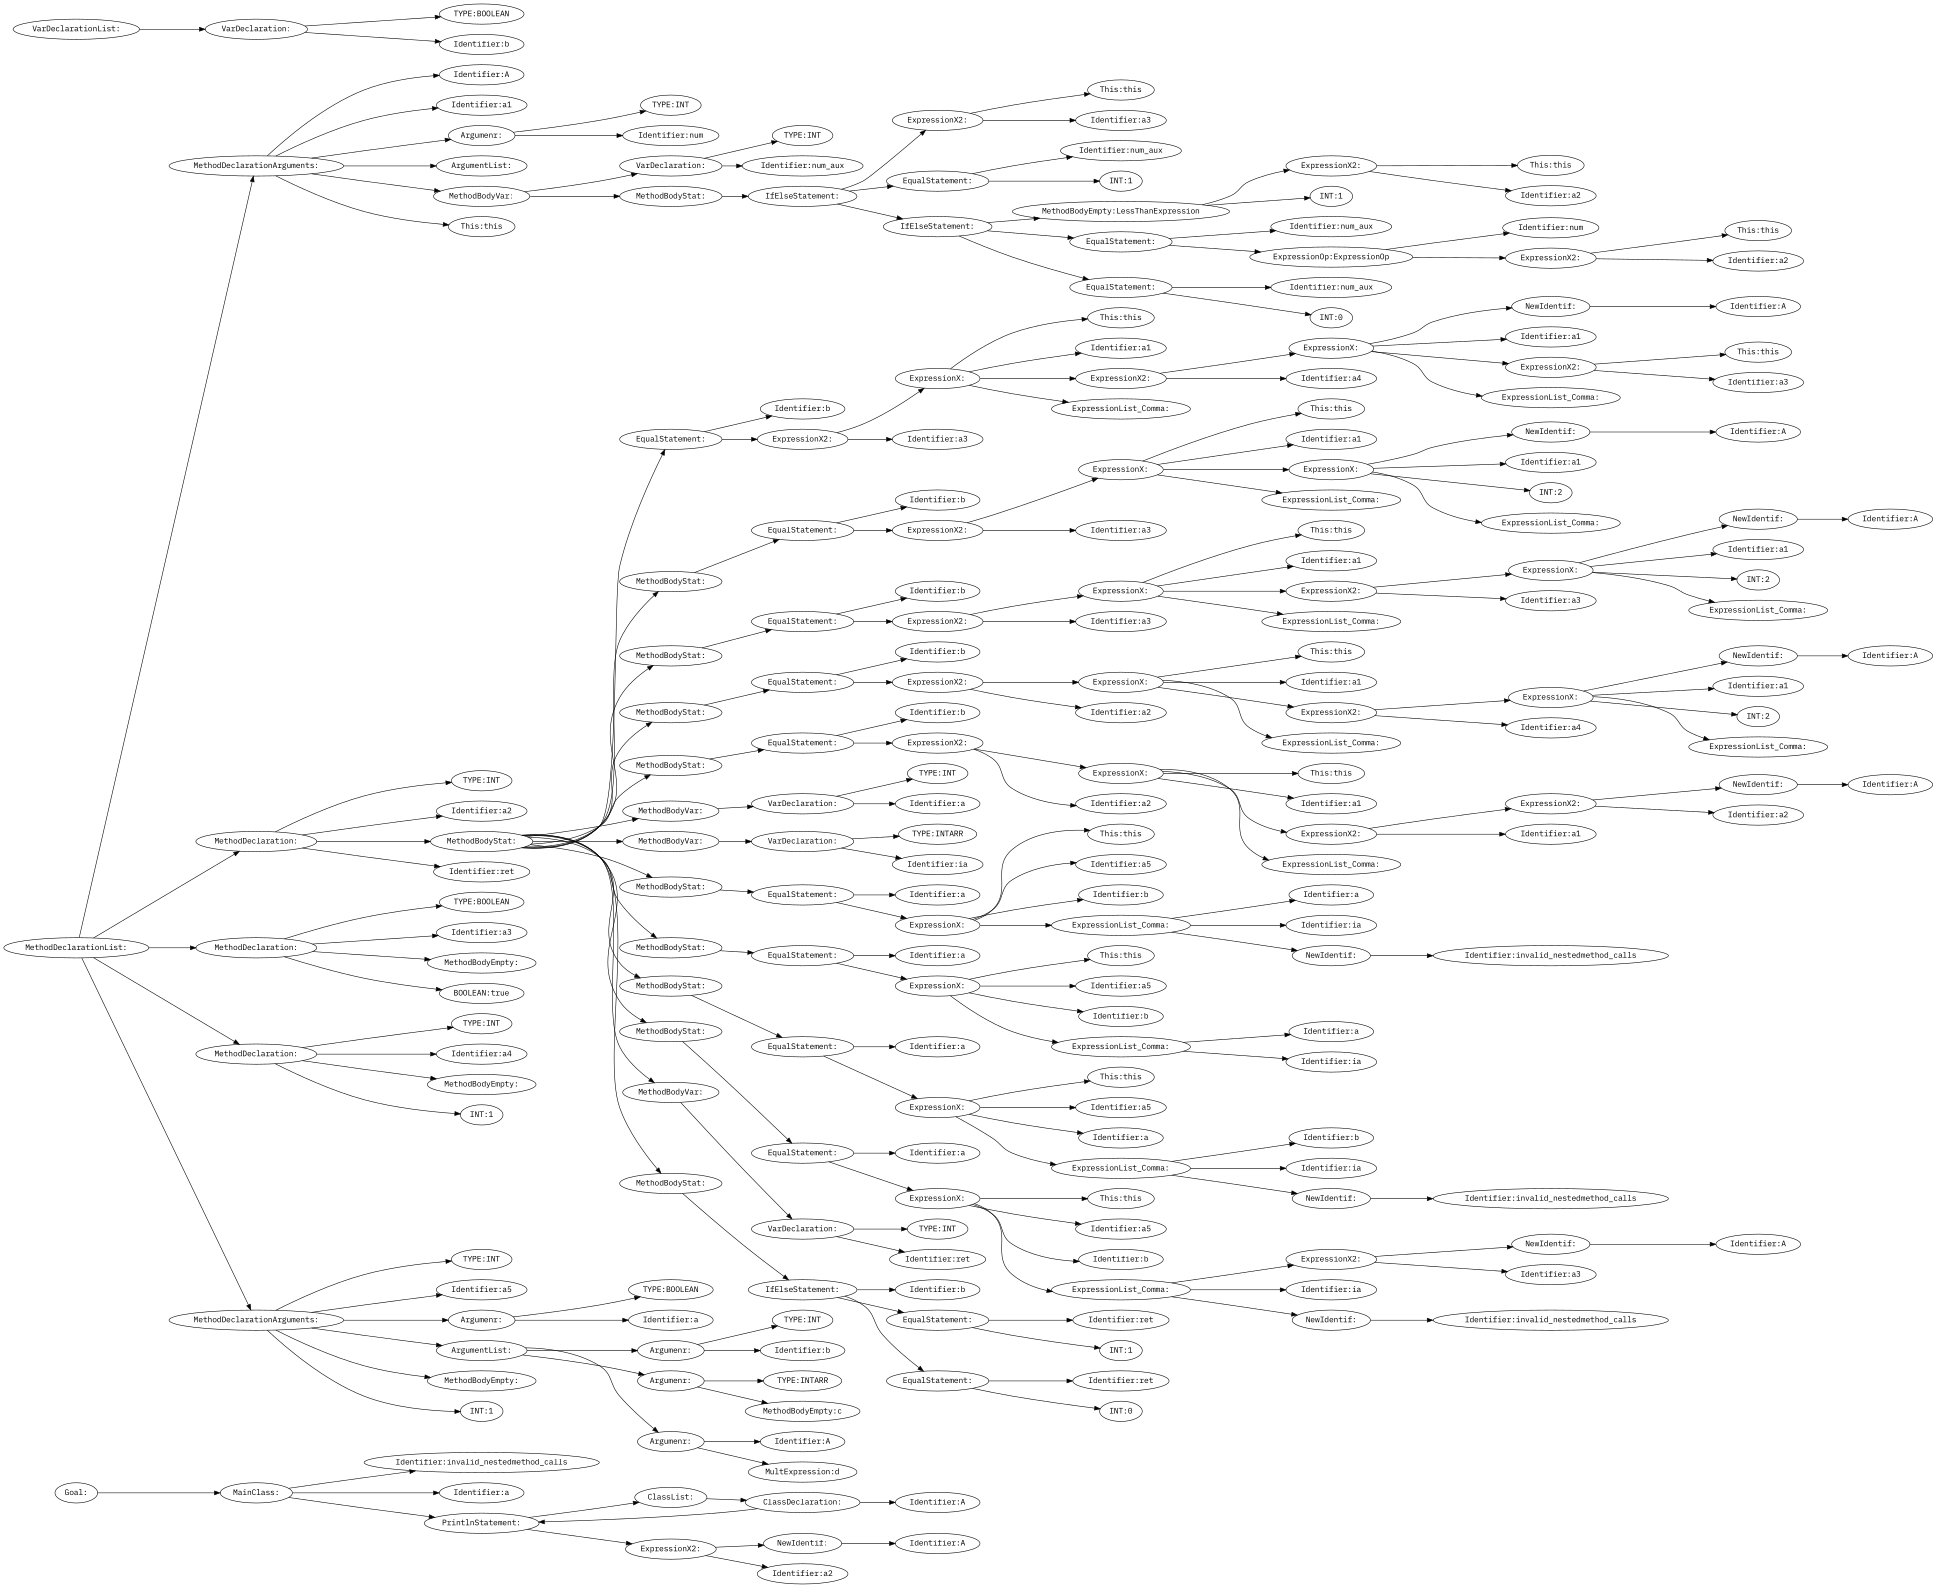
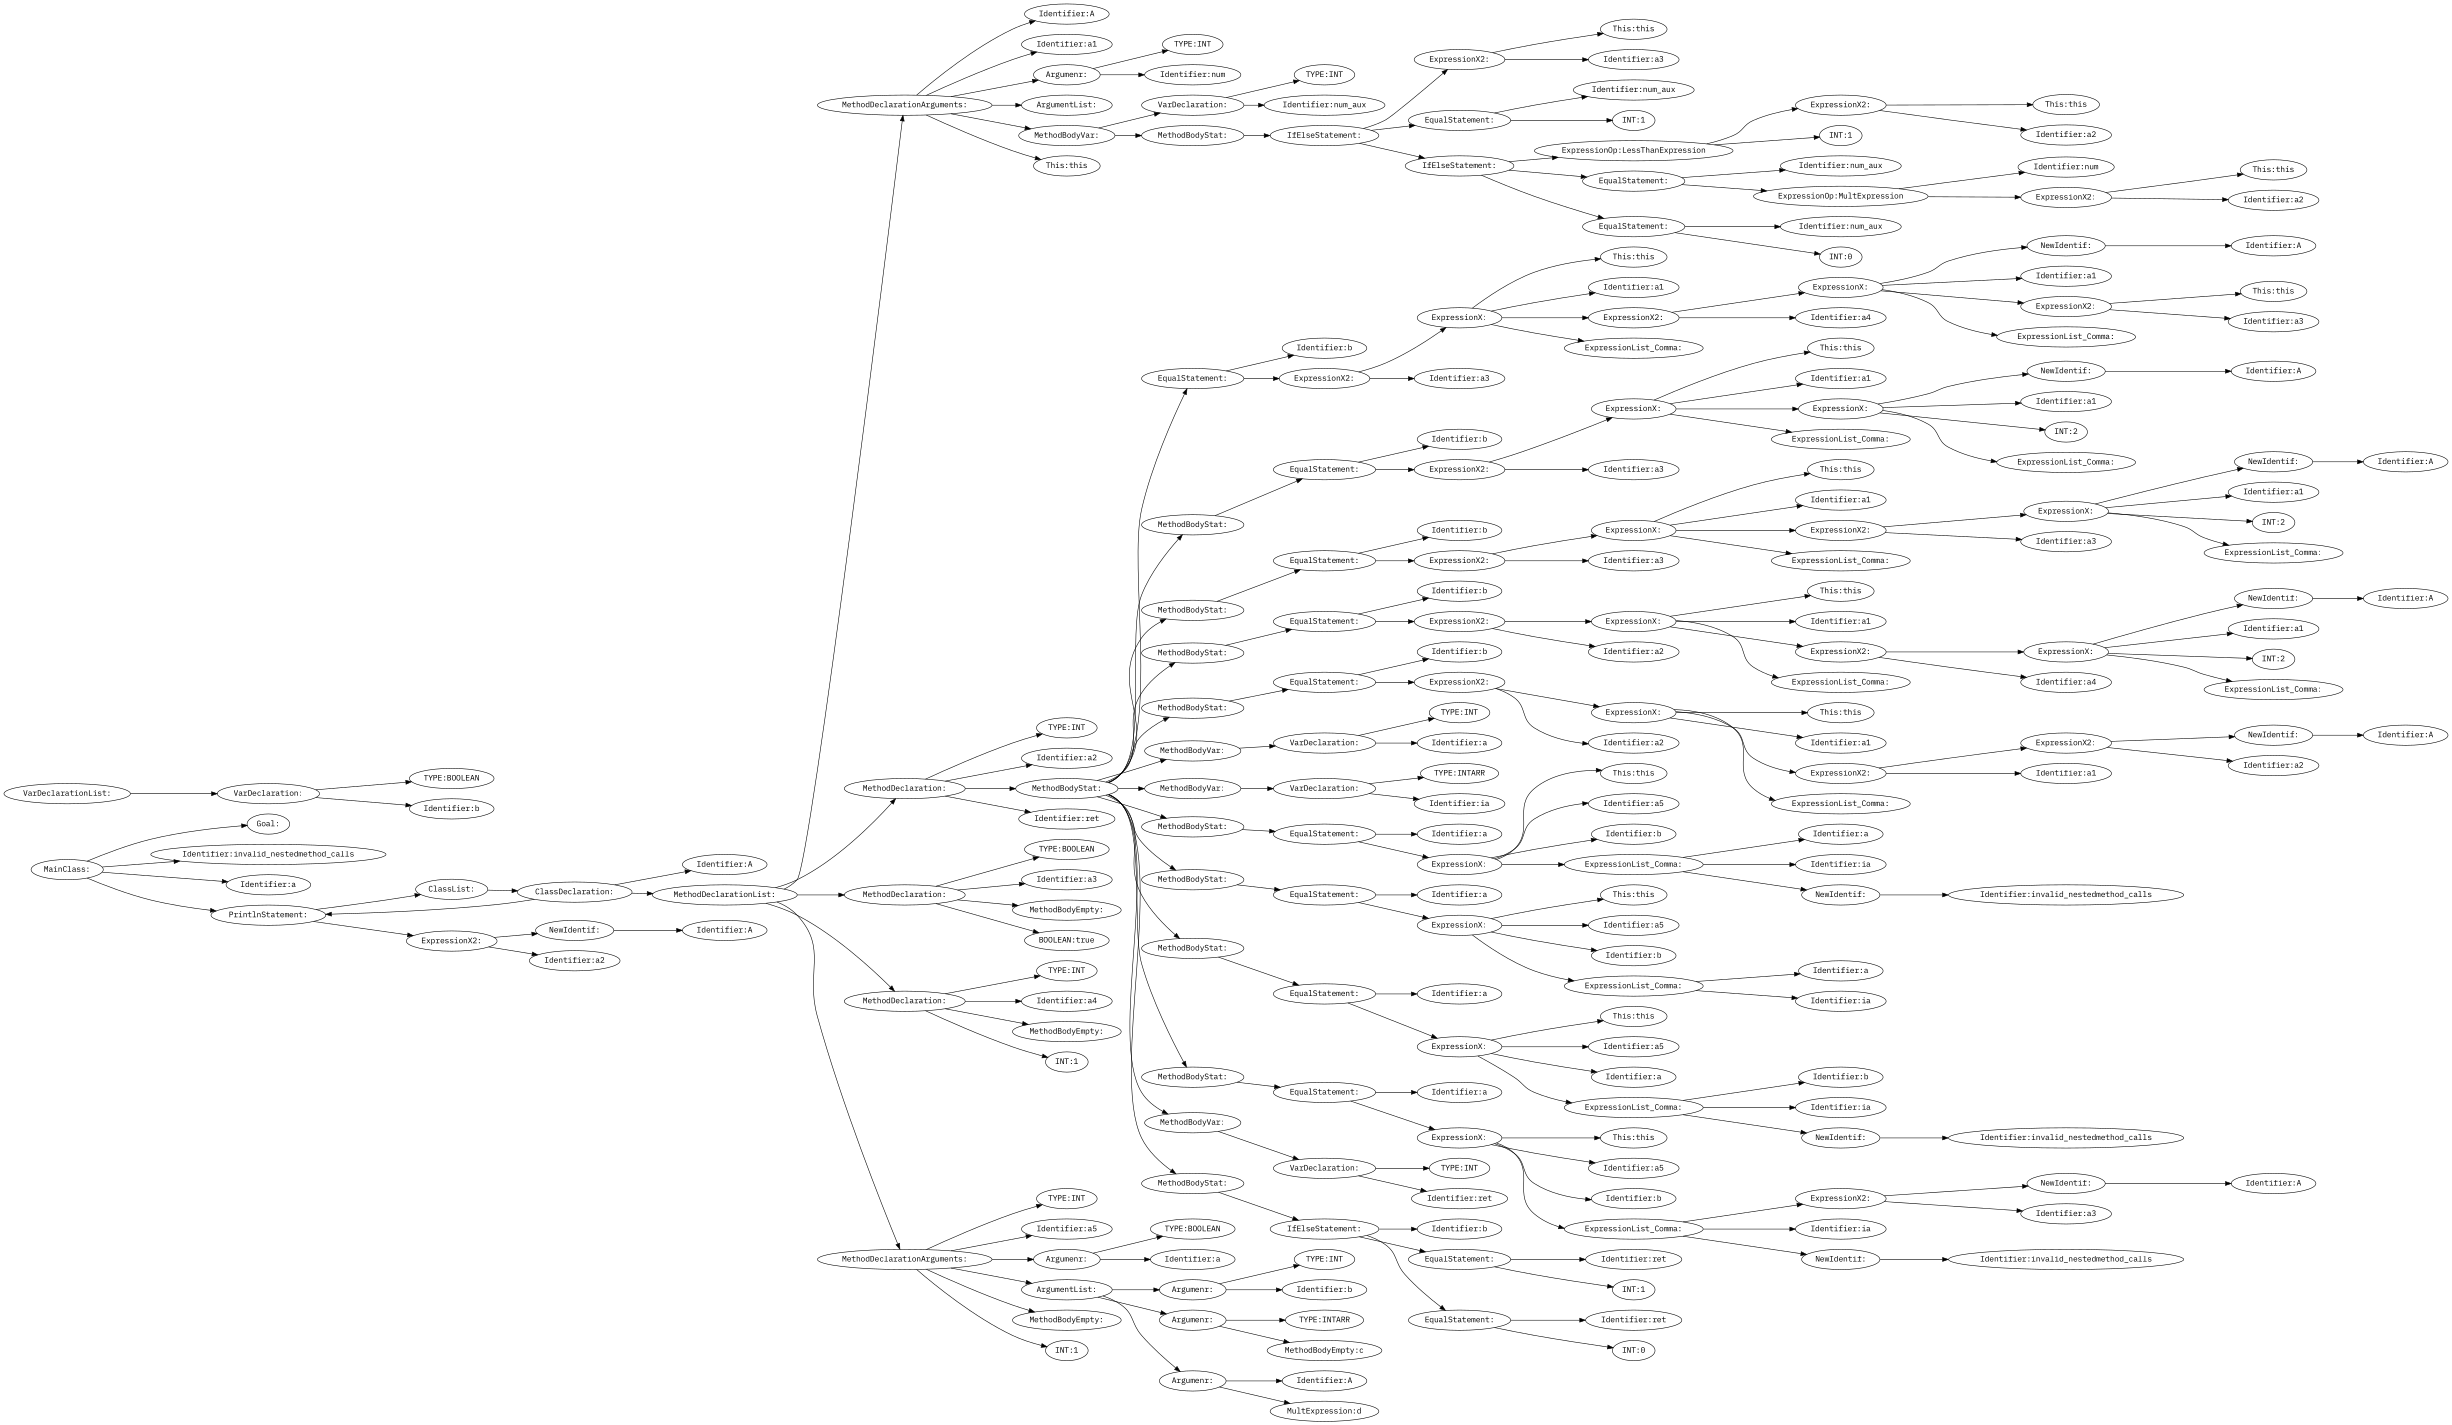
(1121, 212) -> (1634, 151)
(1331, 257) -> (1841, 196)
none -> (640, 893)
(156, 1493) -> (163, 837)
